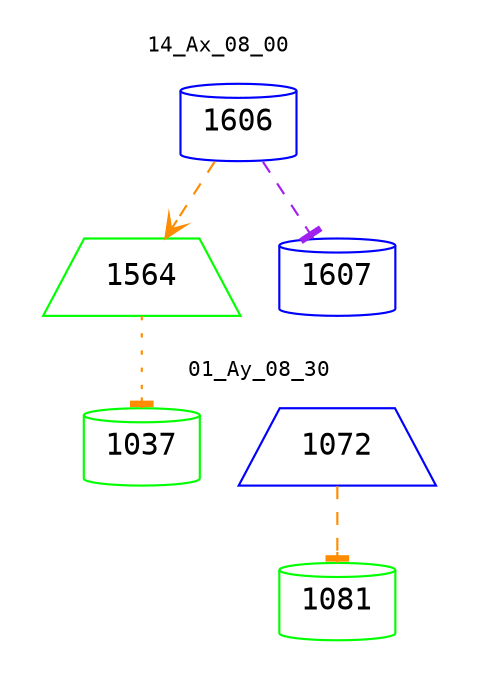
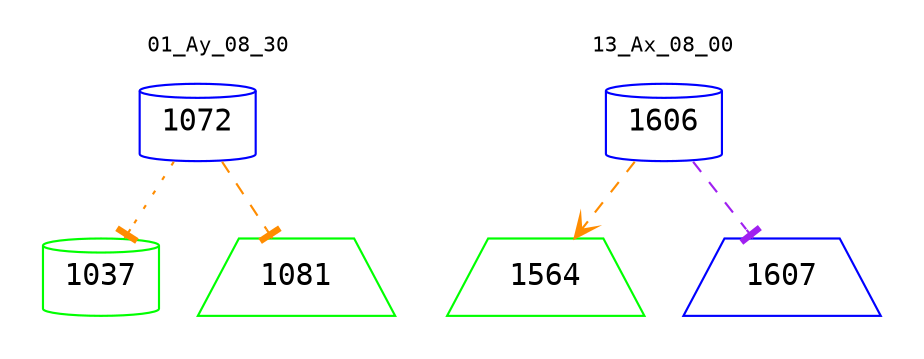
(219, 46) -> (664, 46)
(337, 277) -> (782, 277)
(142, 364) -> (152, 195)
(337, 447) -> (198, 122)
(337, 602) -> (297, 277)
